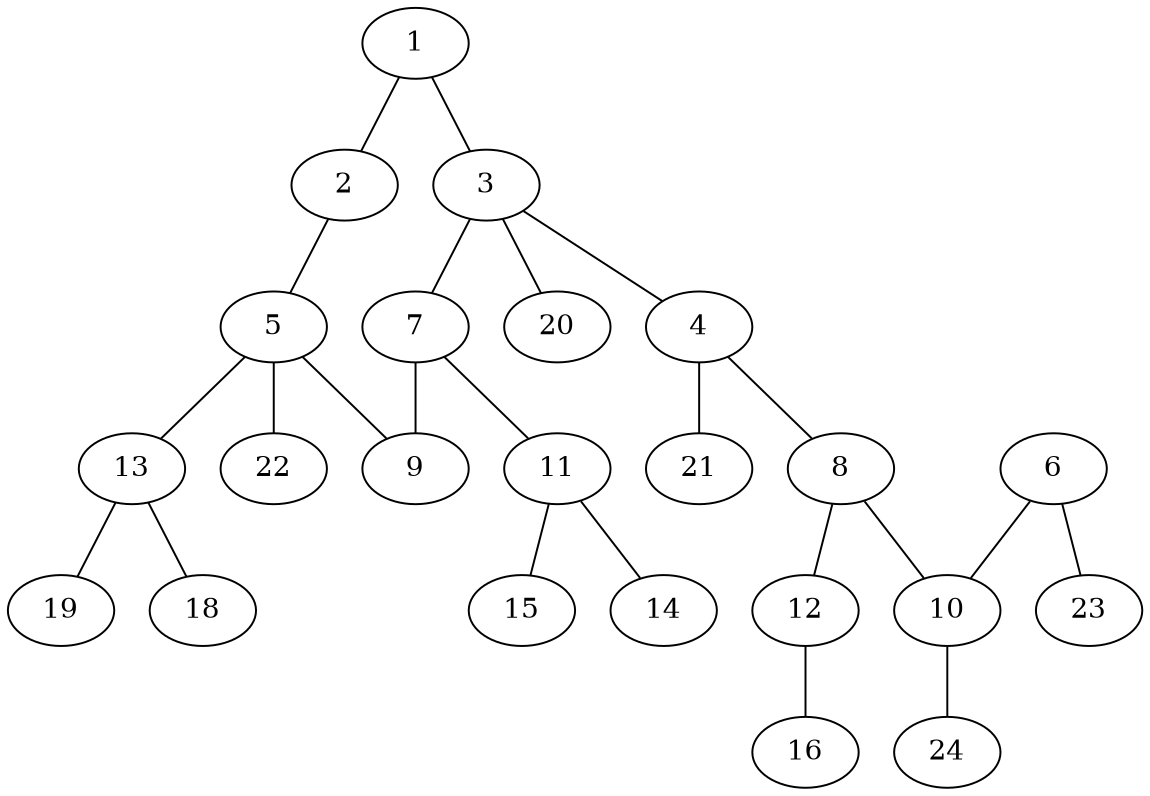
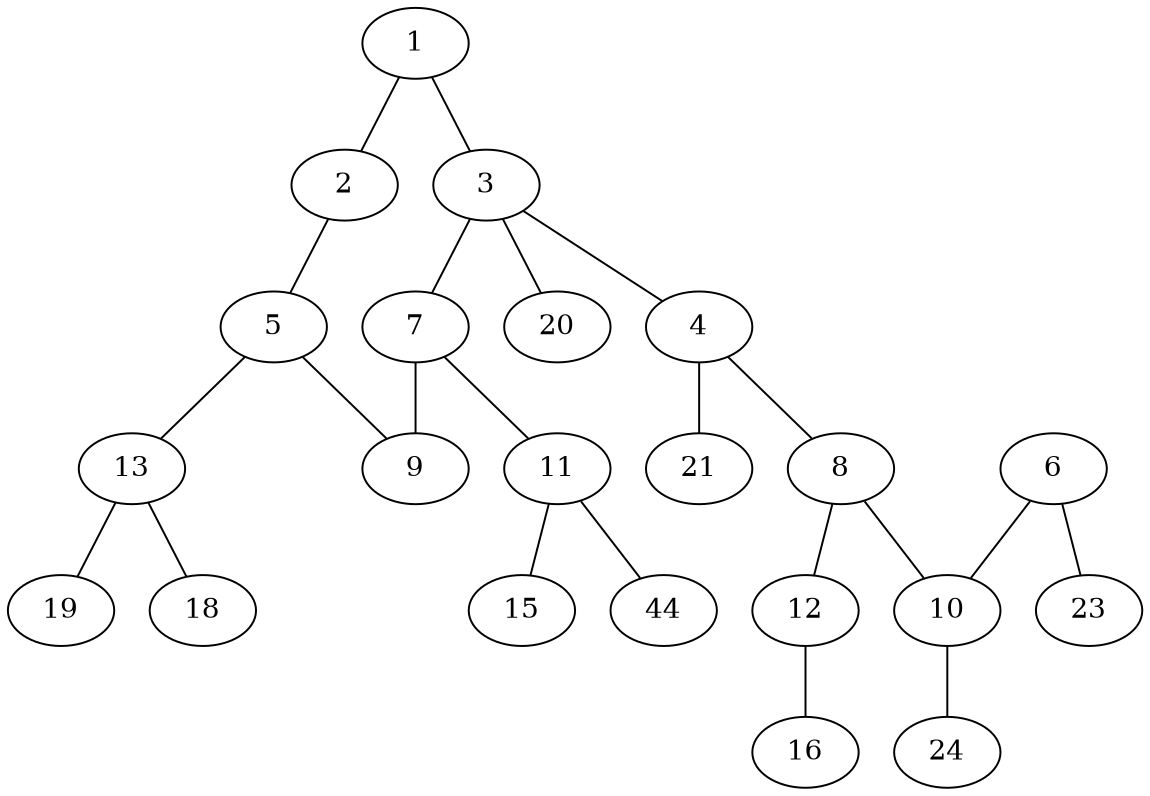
(274, 469) -> none
(664, 611) -> (664, 611)
